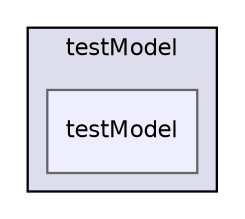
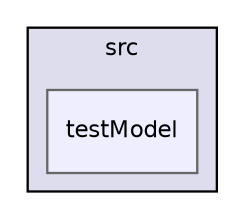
(122, 50) -> (122, 50)
